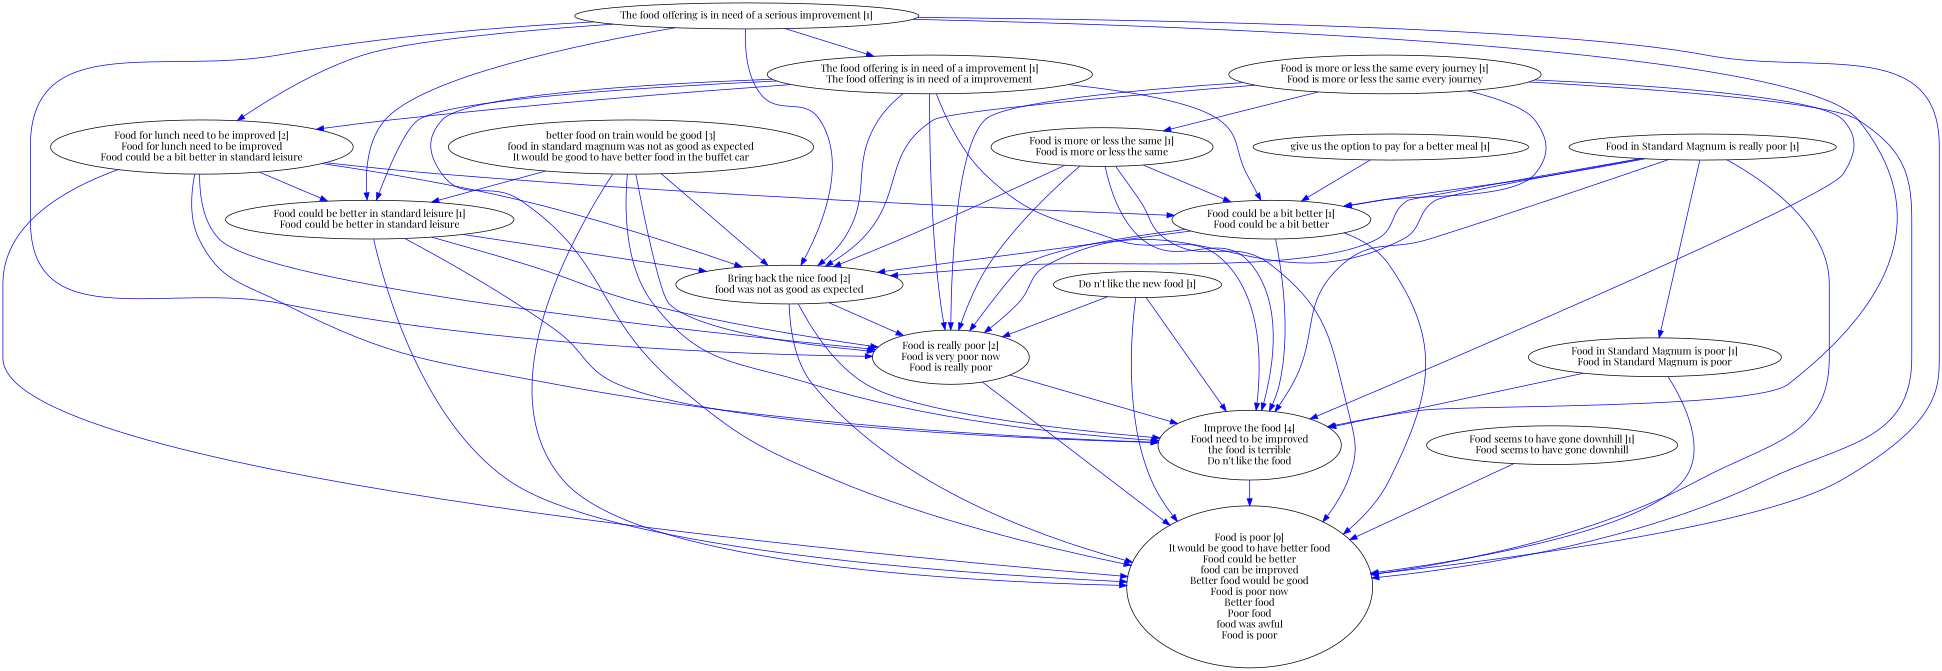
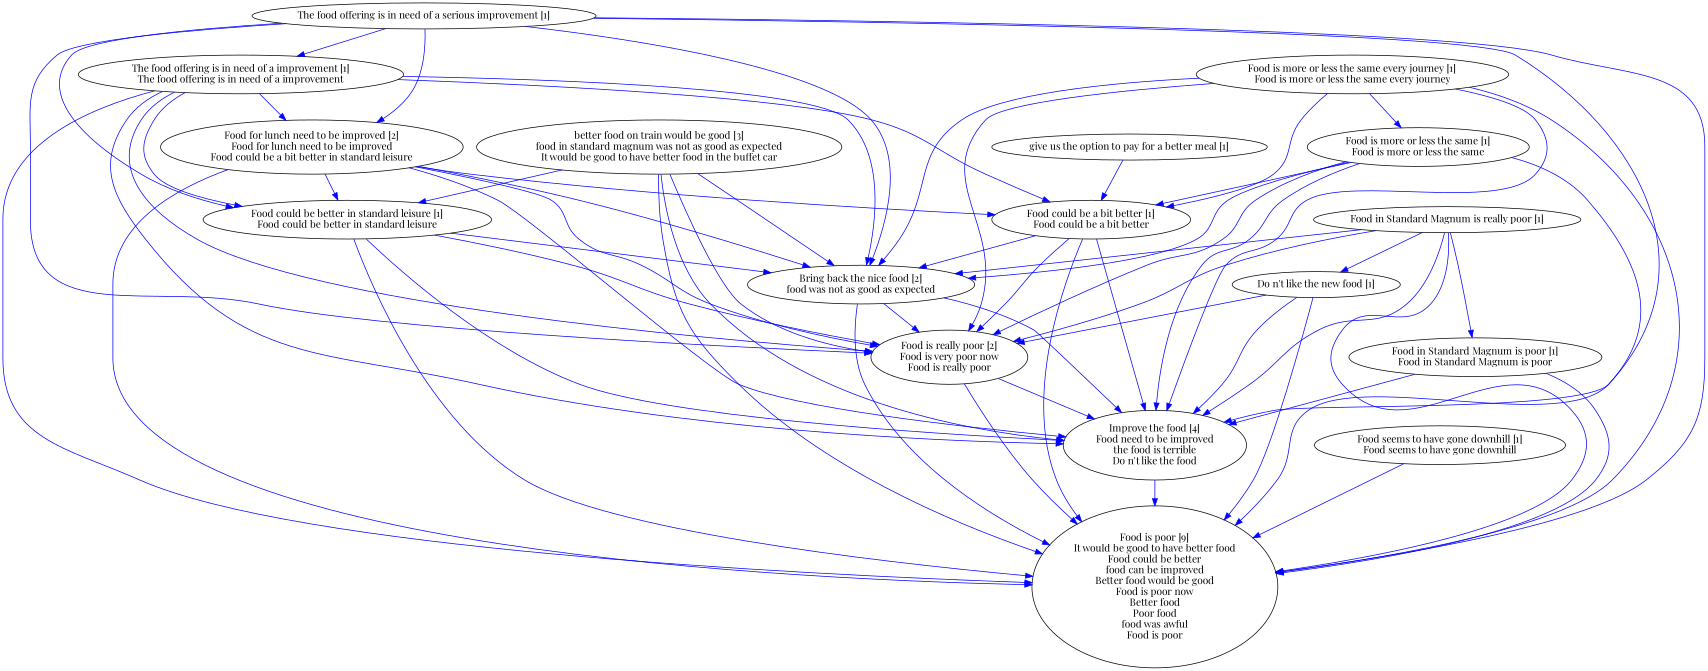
(1498, 183) -> (1385, 251)
